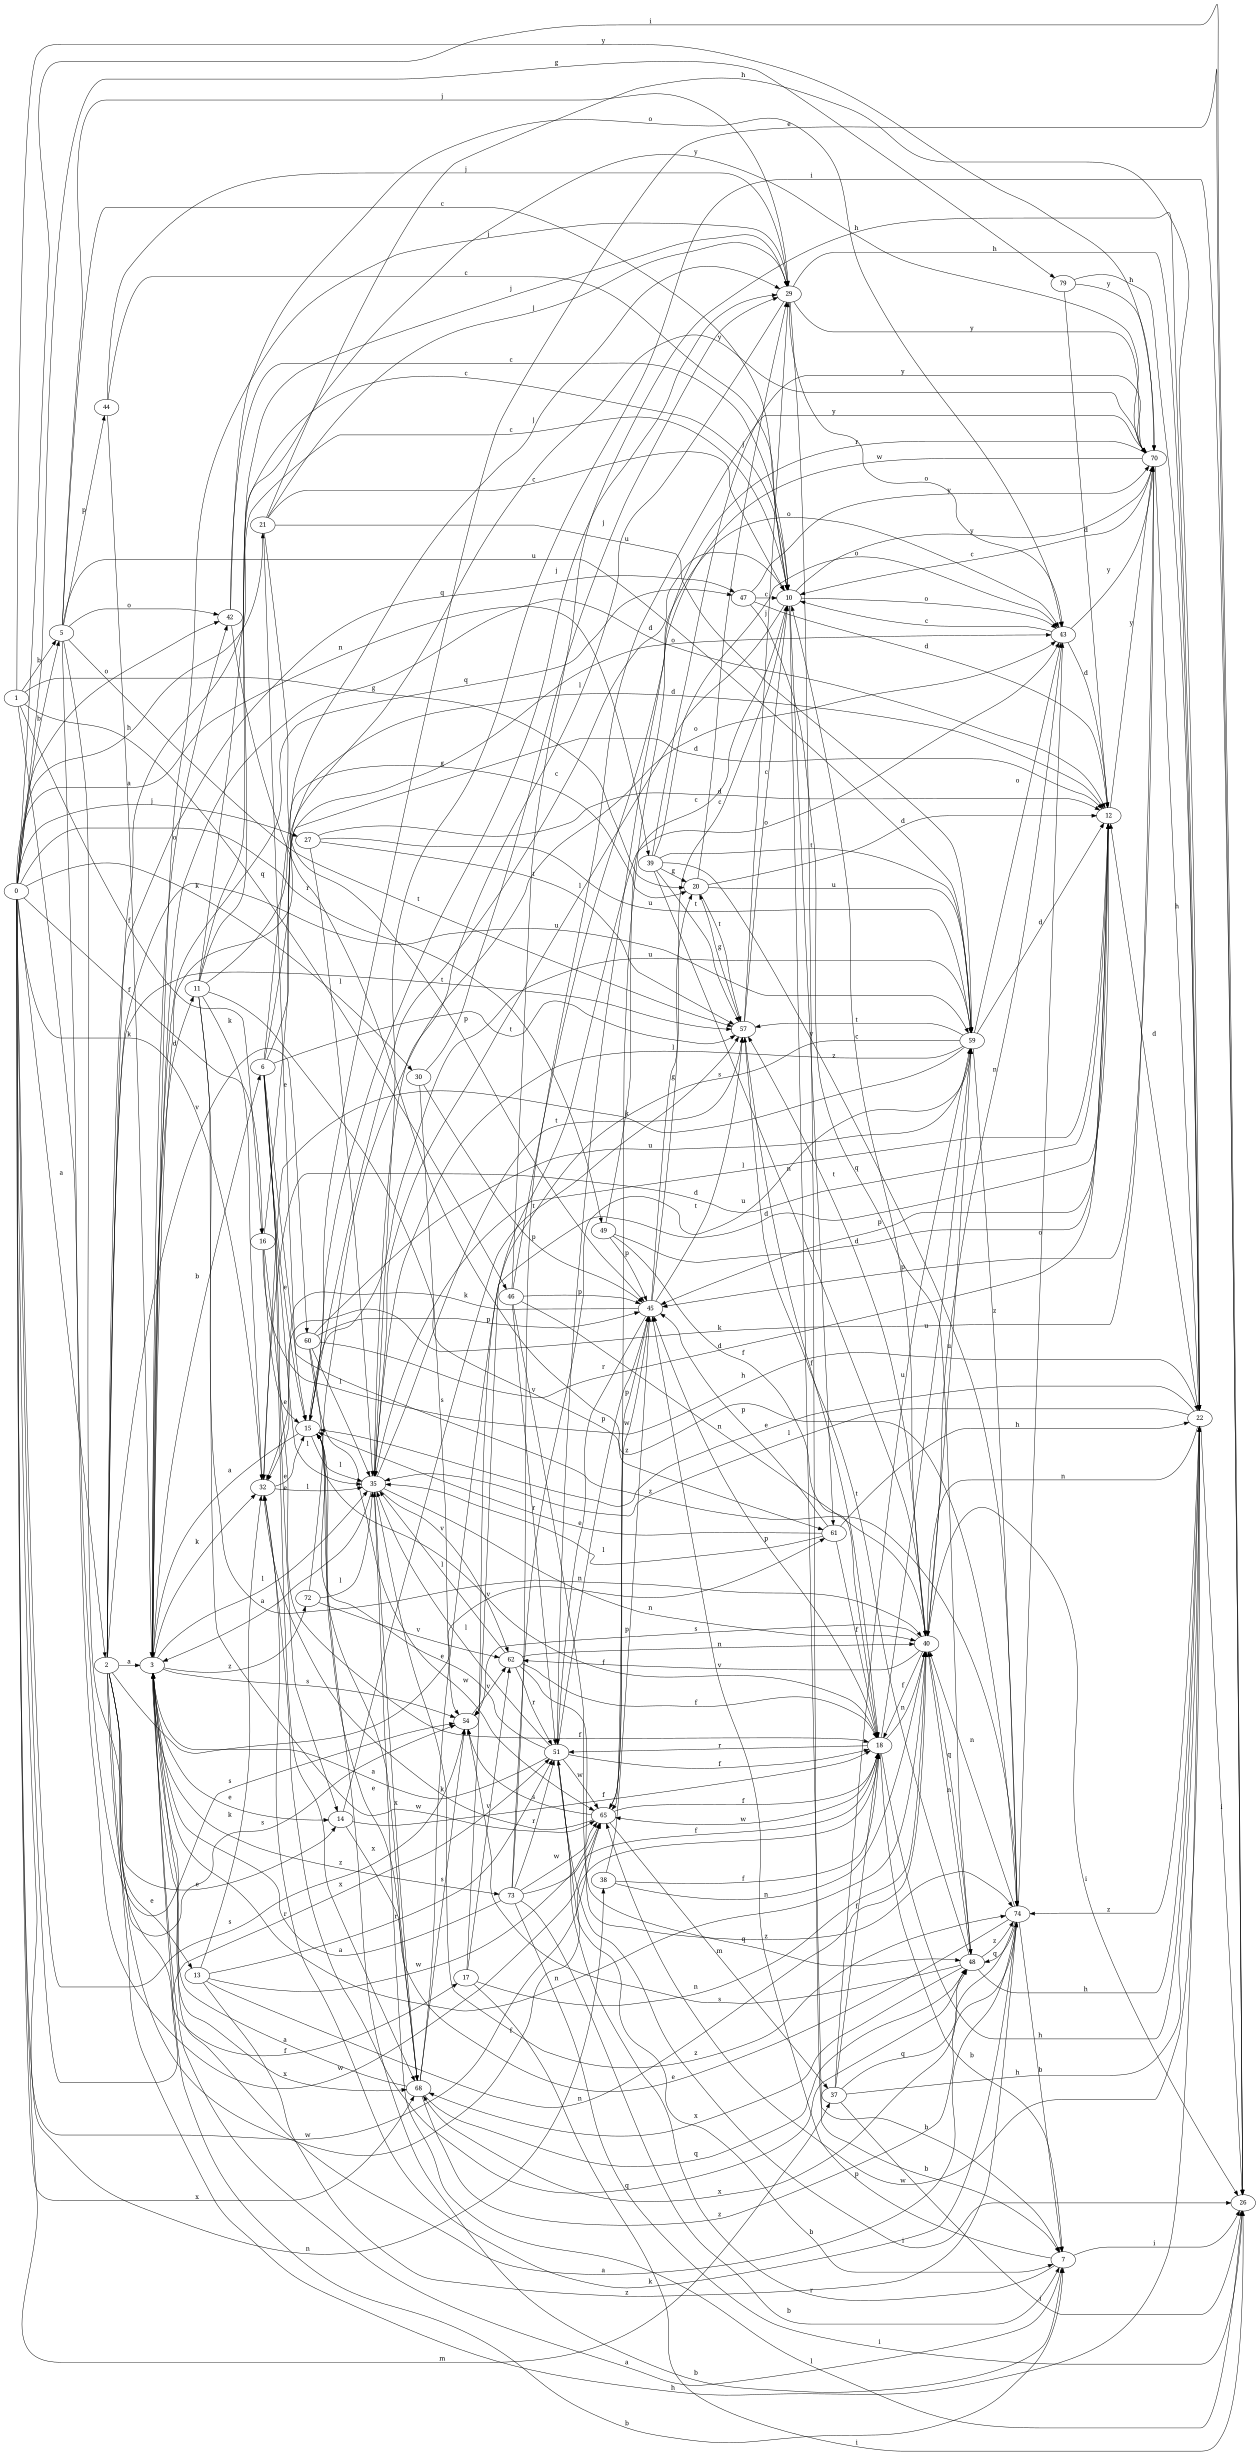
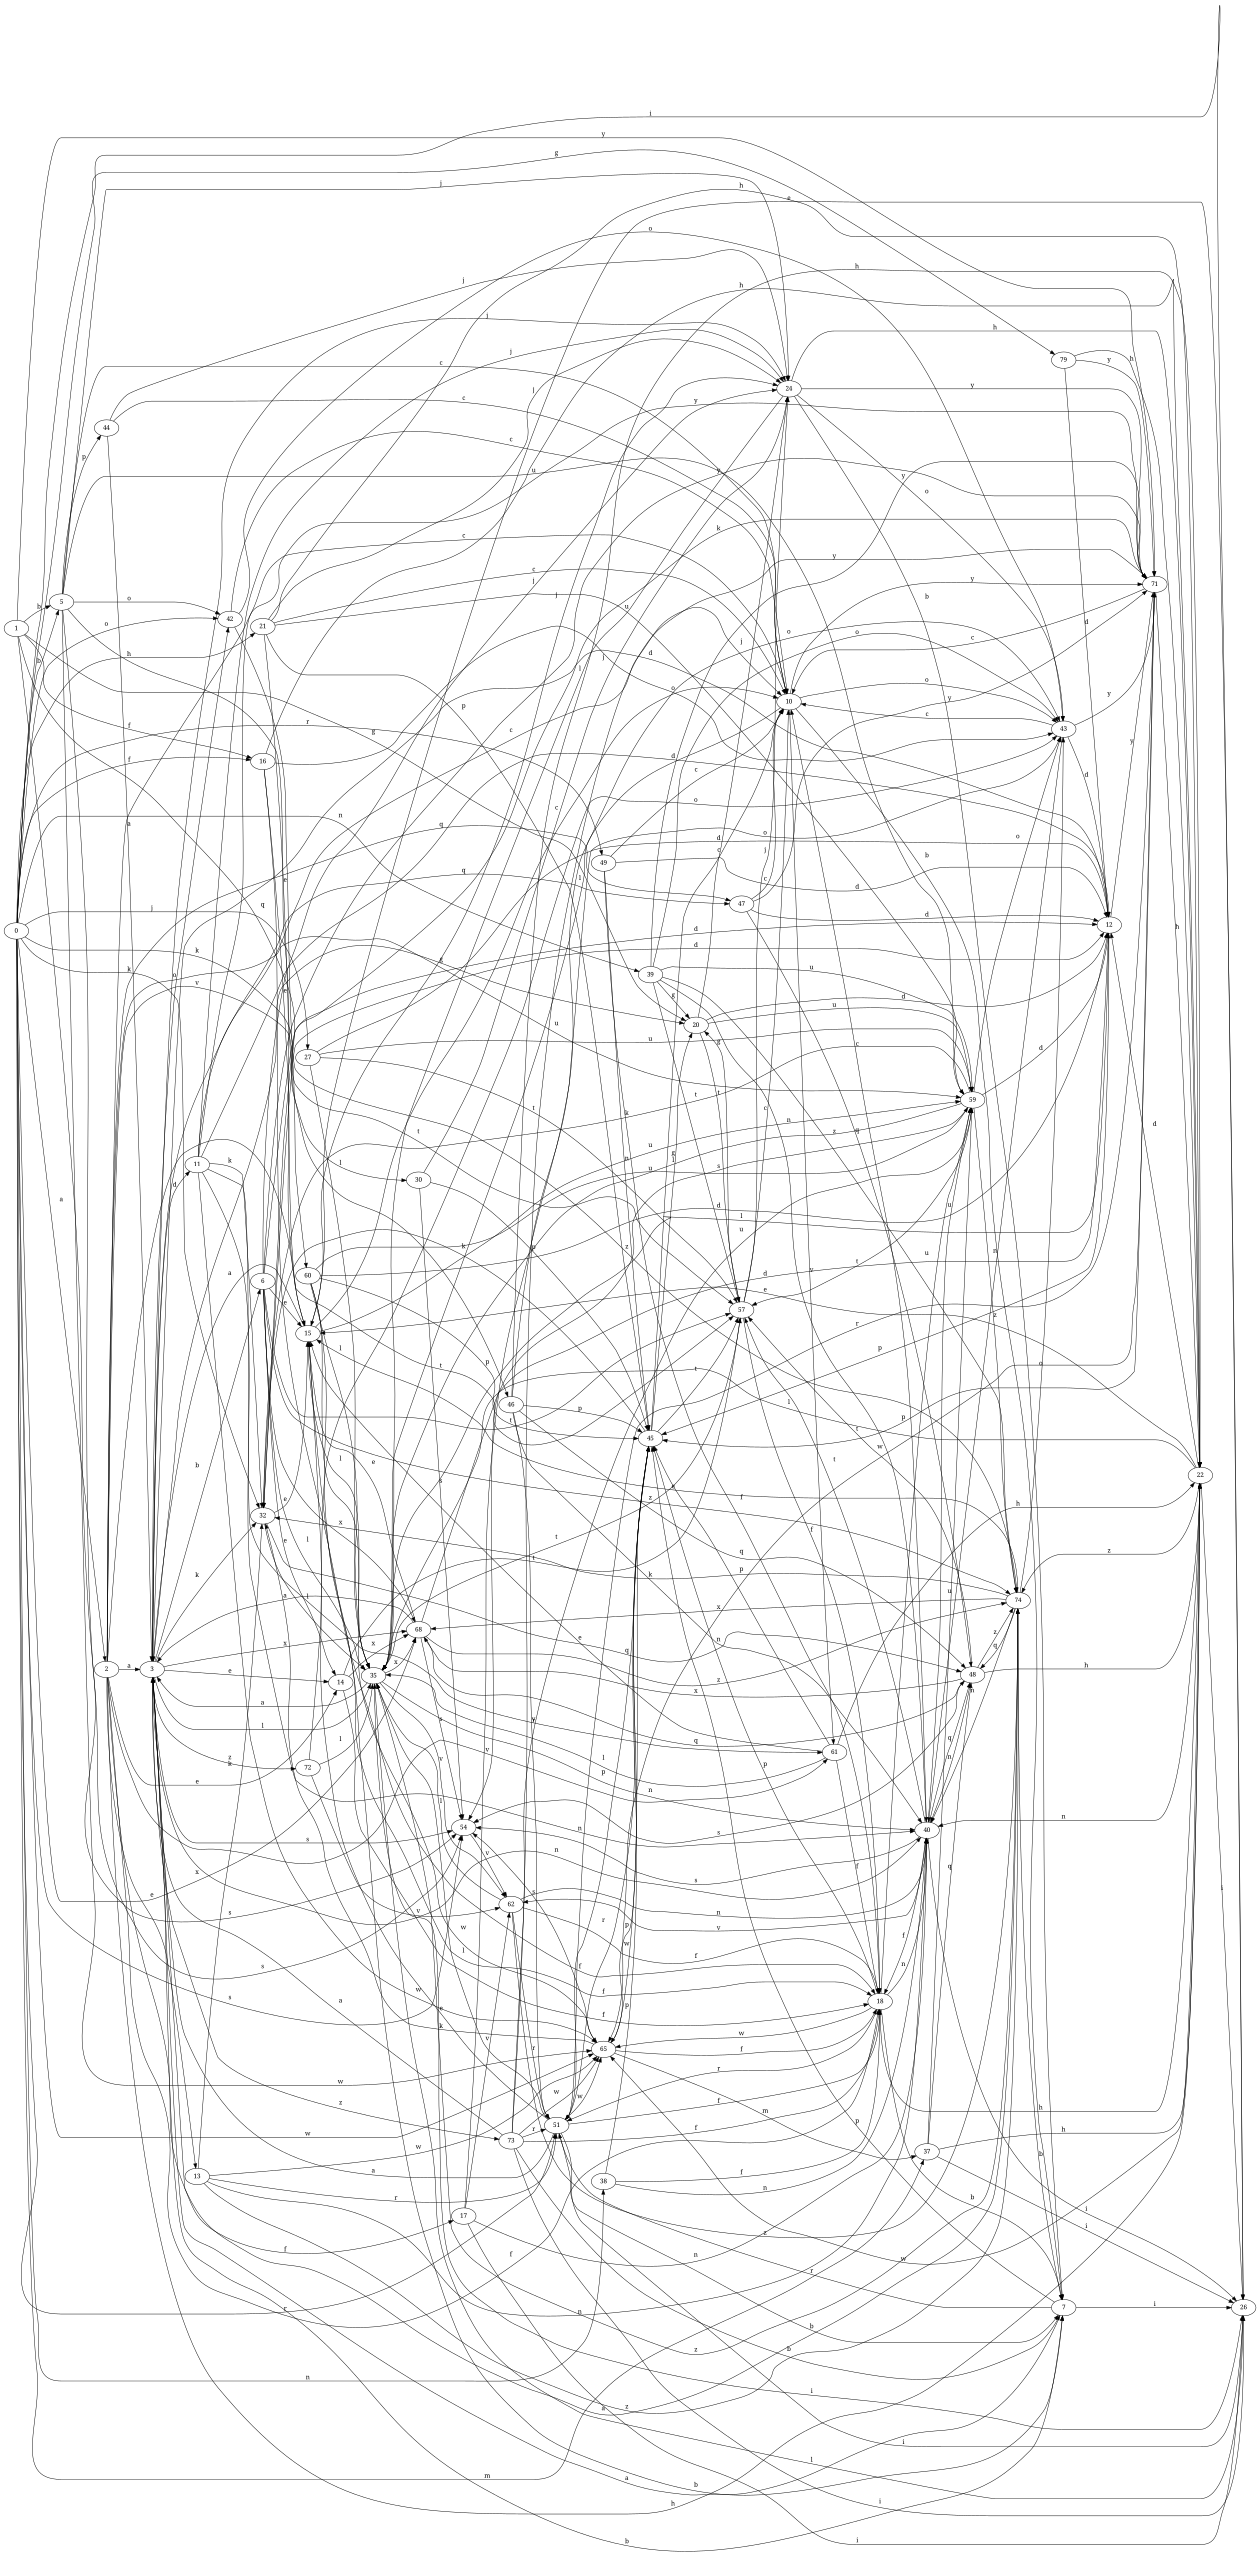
(789, 294) -> (789, 389)
(1154, 459) -> (1155, 584)
(812, 846) -> (812, 968)
(627, 1253) -> (627, 1159)
(857, 1923) -> none
